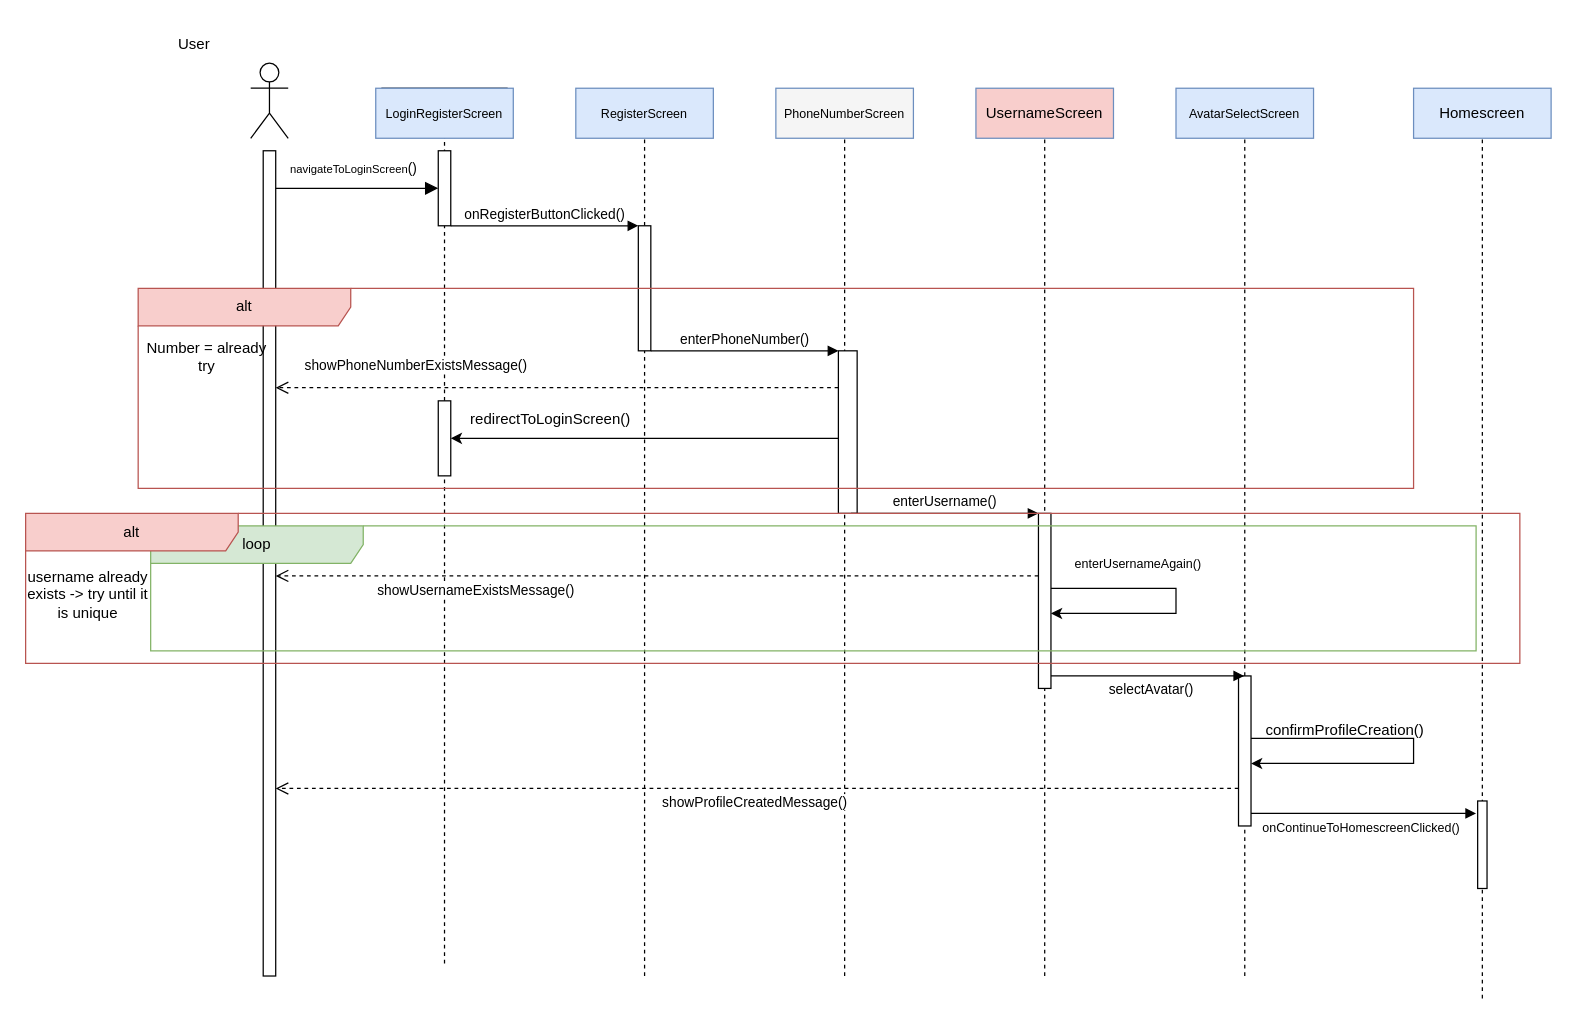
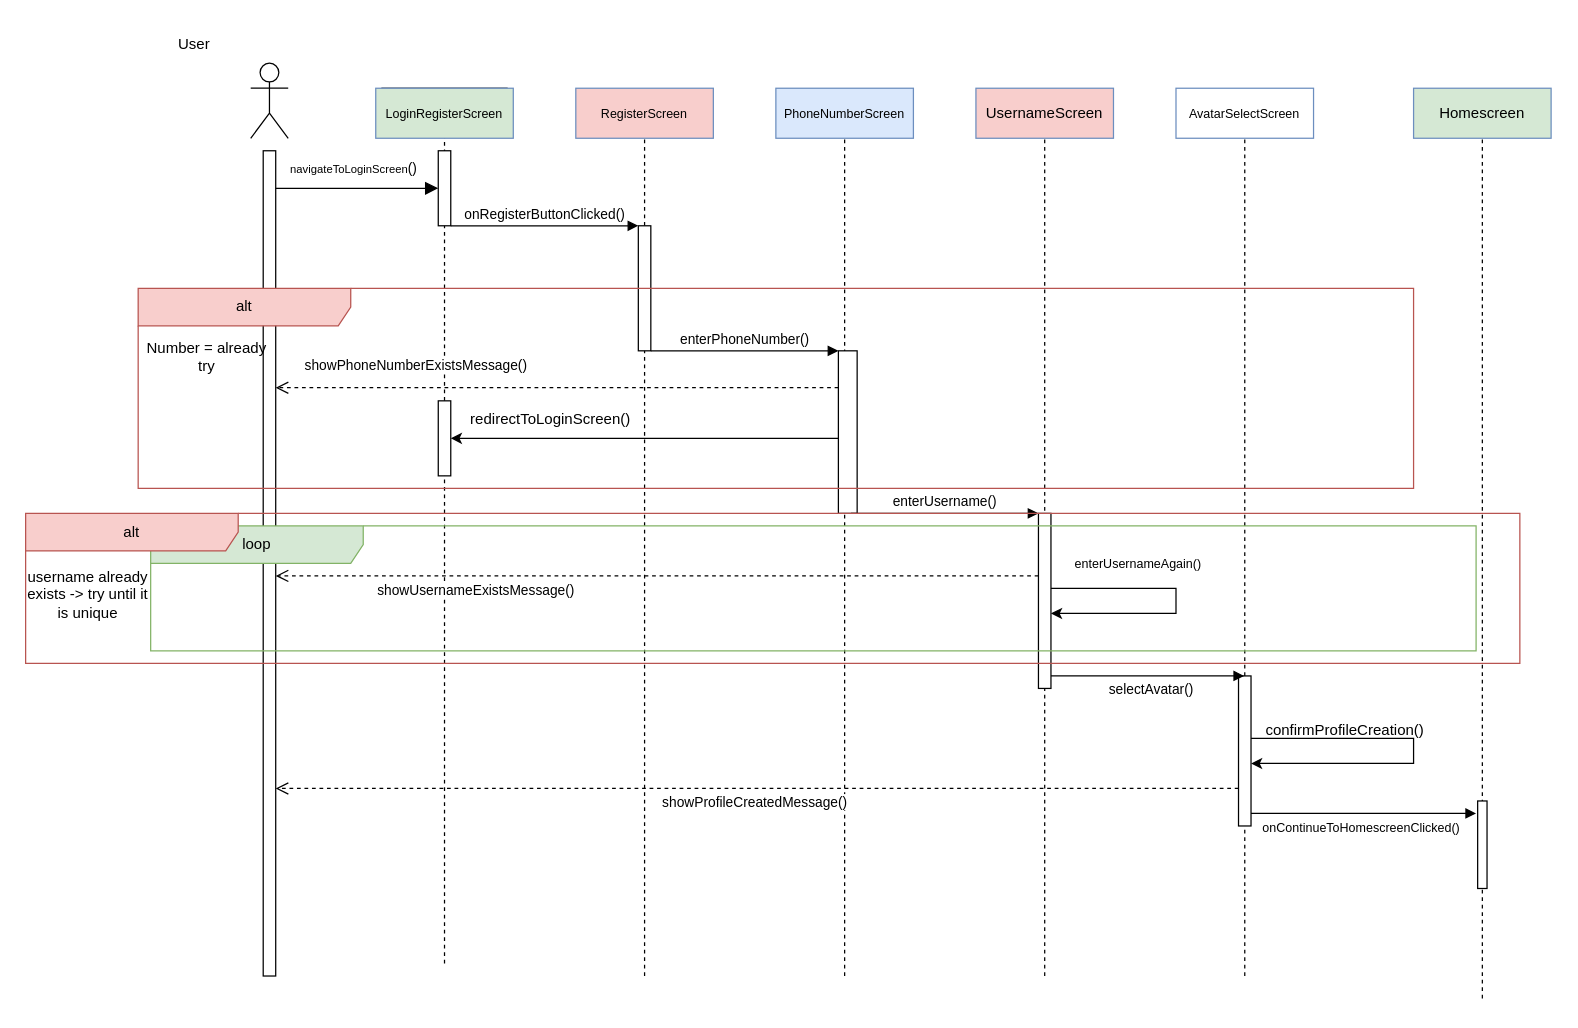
(444, 113) -> (444, 113)
(644, 113) -> (644, 113)
(844, 113) -> (844, 113)
(1244, 113) -> (1244, 113)
(1482, 113) -> (1482, 113)
